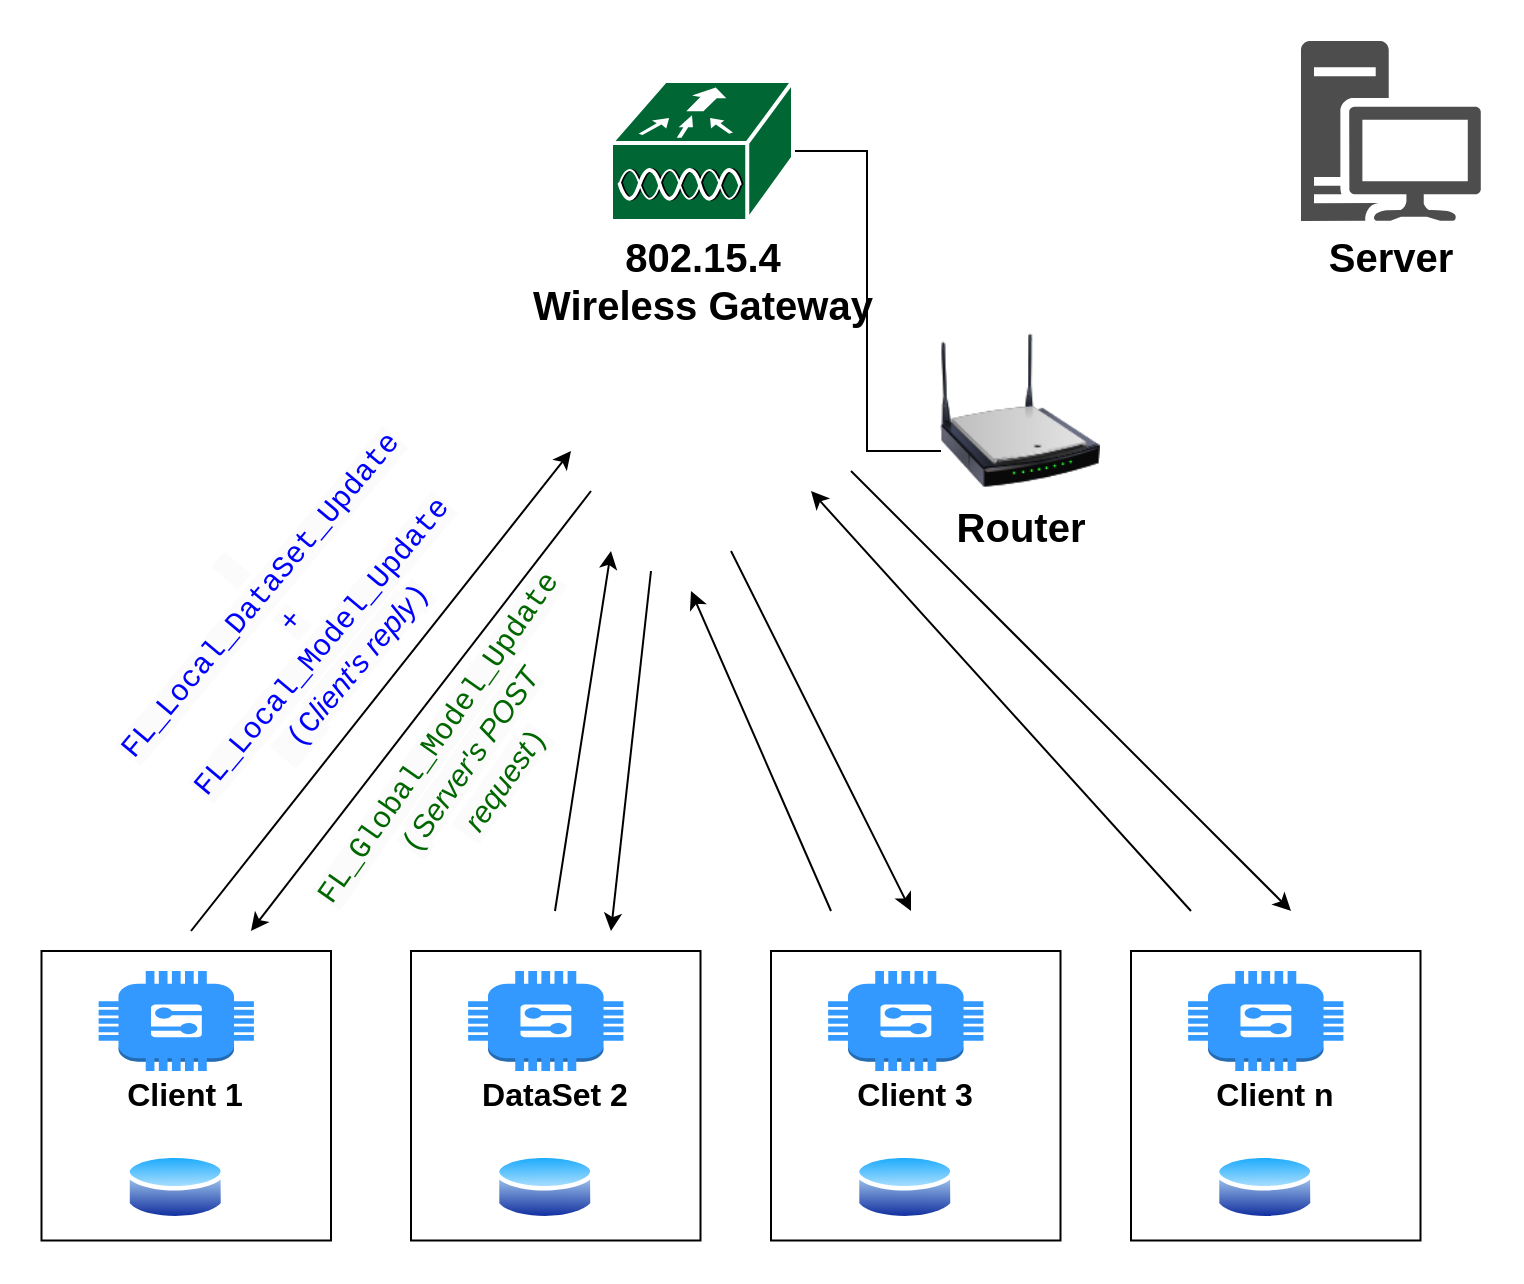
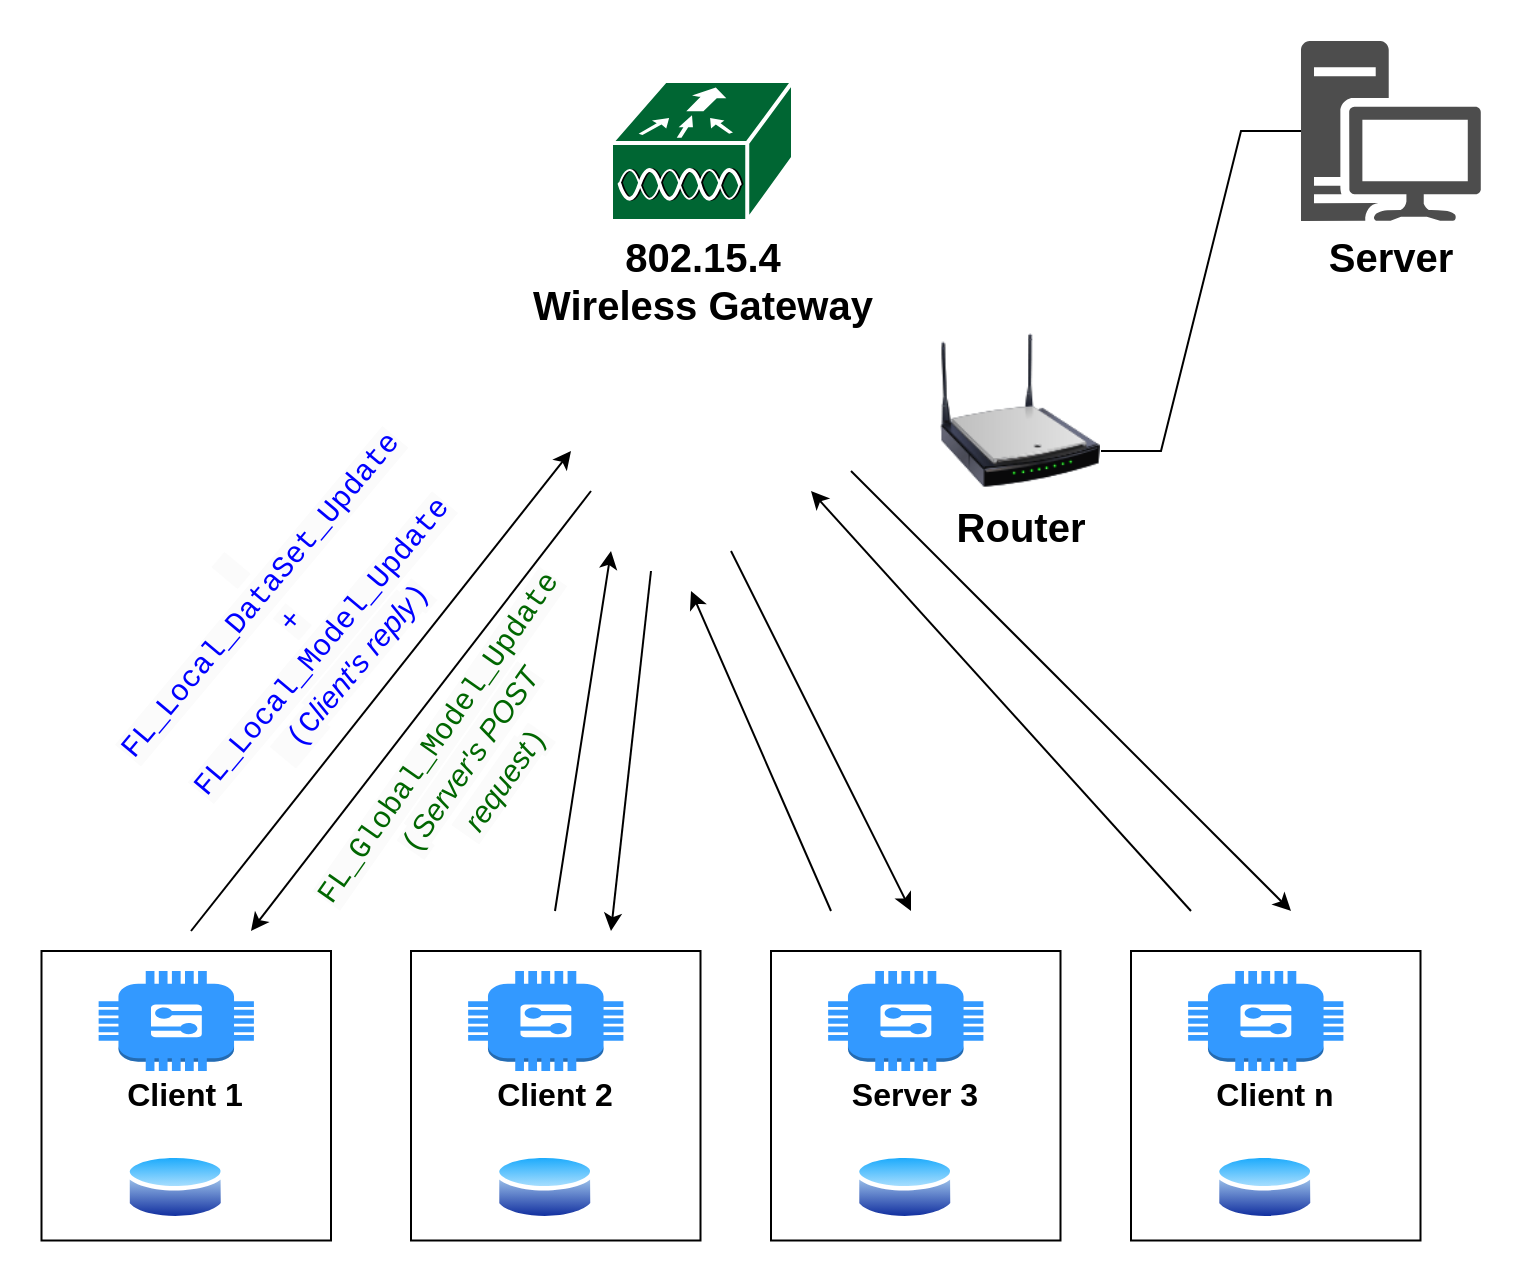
(867, 189) -> none
none -> (1201, 291)
(556, 1095) -> (556, 1095)
(916, 1095) -> (916, 1095)
